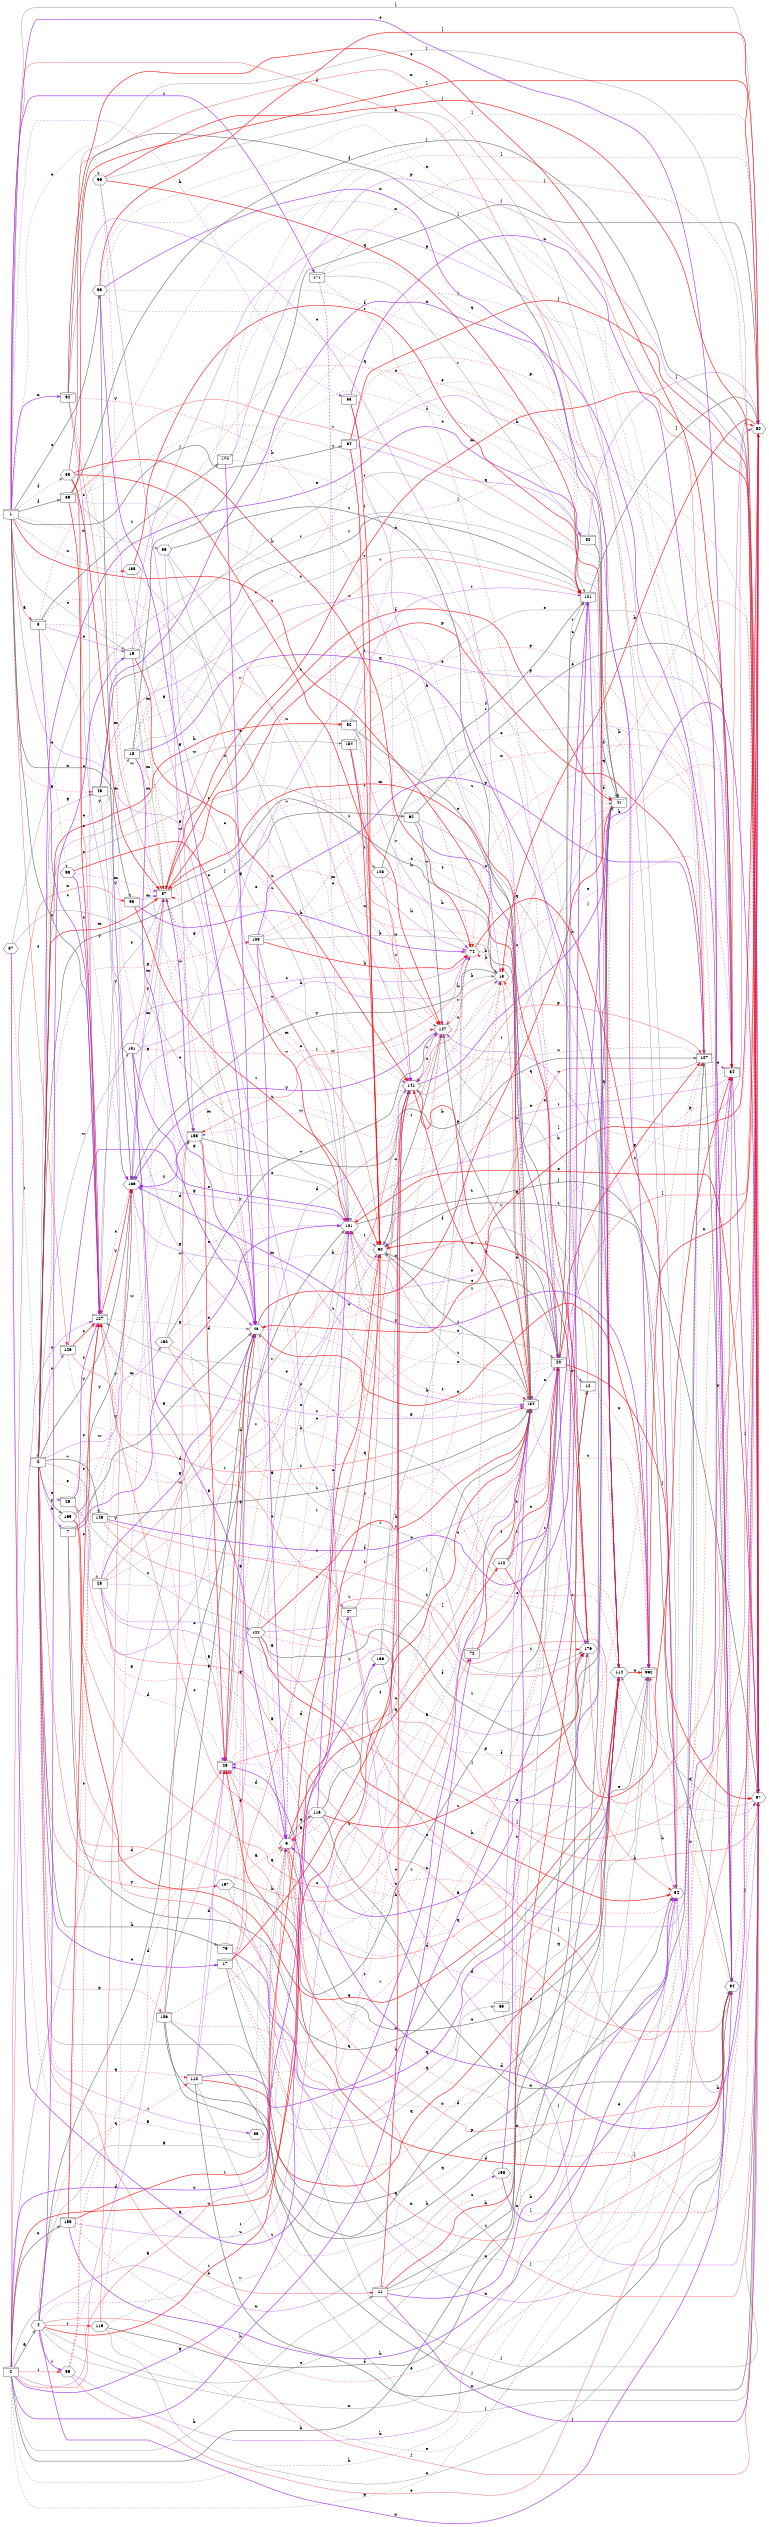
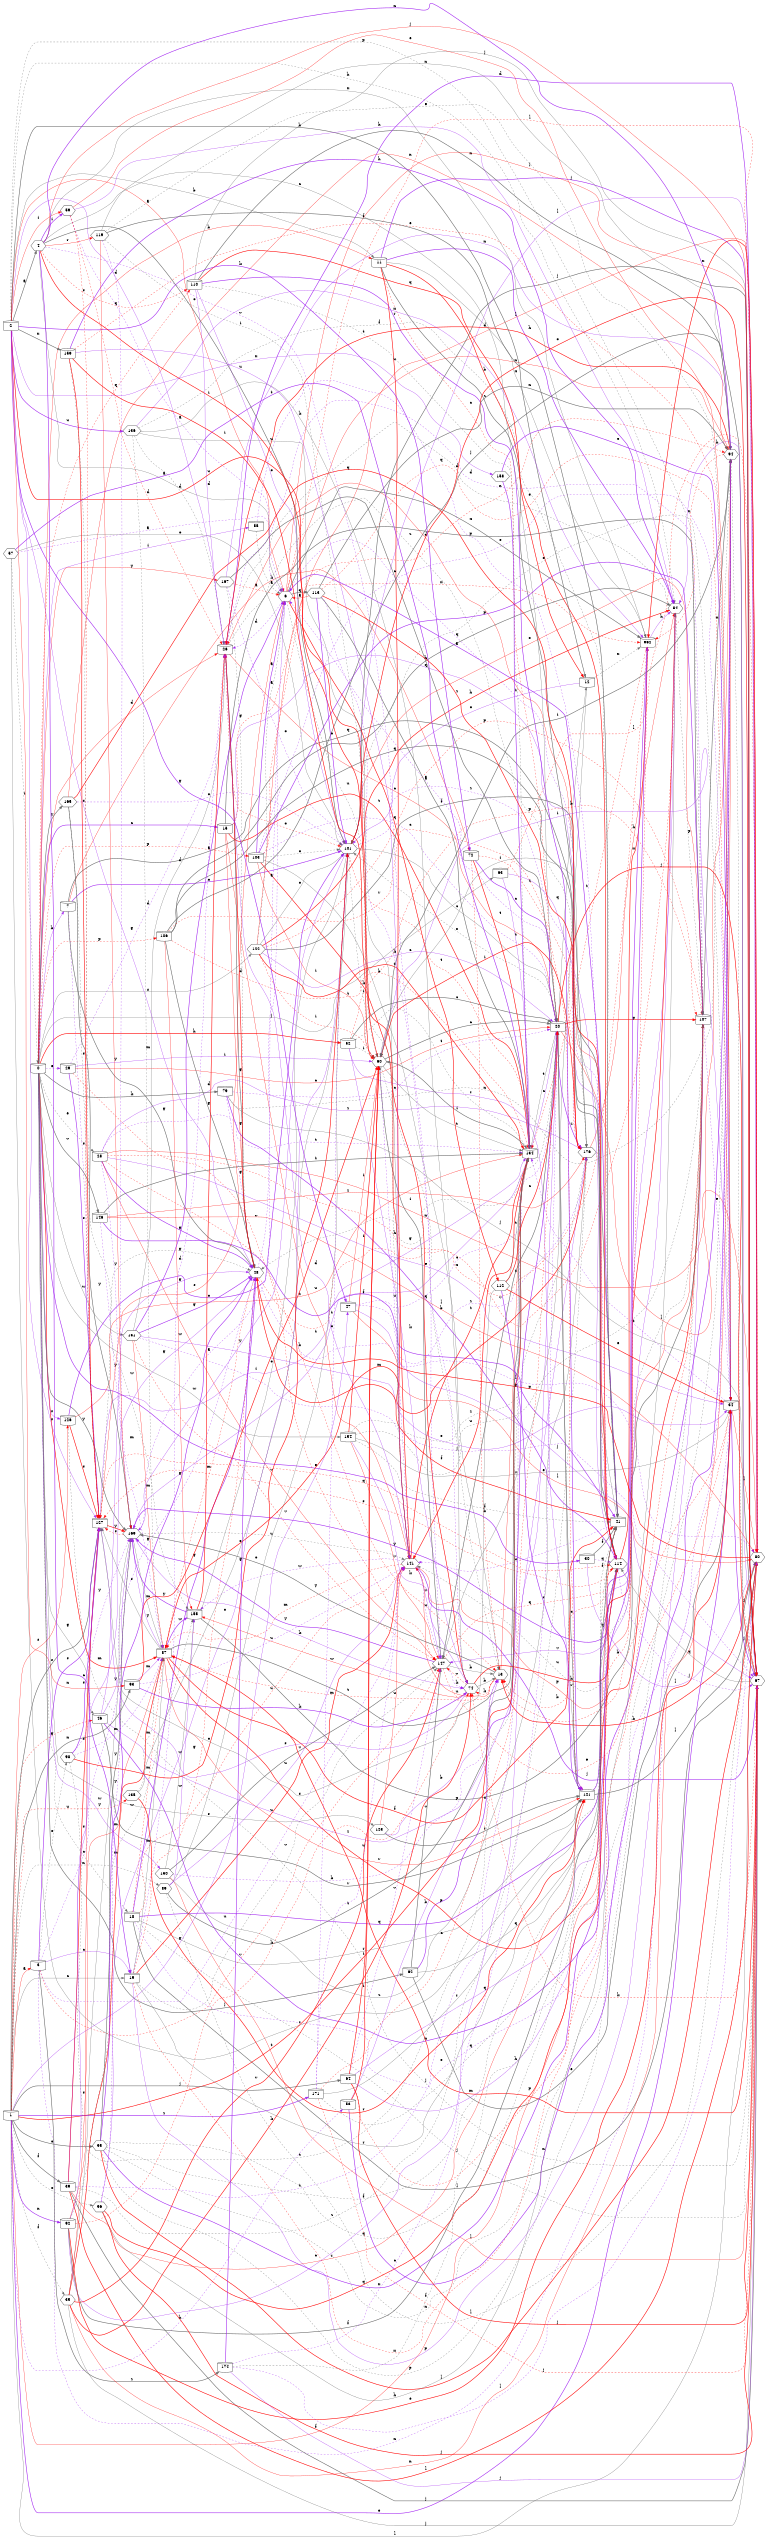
none -> (542, 1088)
(589, 1315) -> (590, 1185)
(303, 1535) -> (273, 721)
(304, 1716) -> (200, 529)
(225, 1964) -> (225, 829)
(256, 2134) -> (256, 526)
